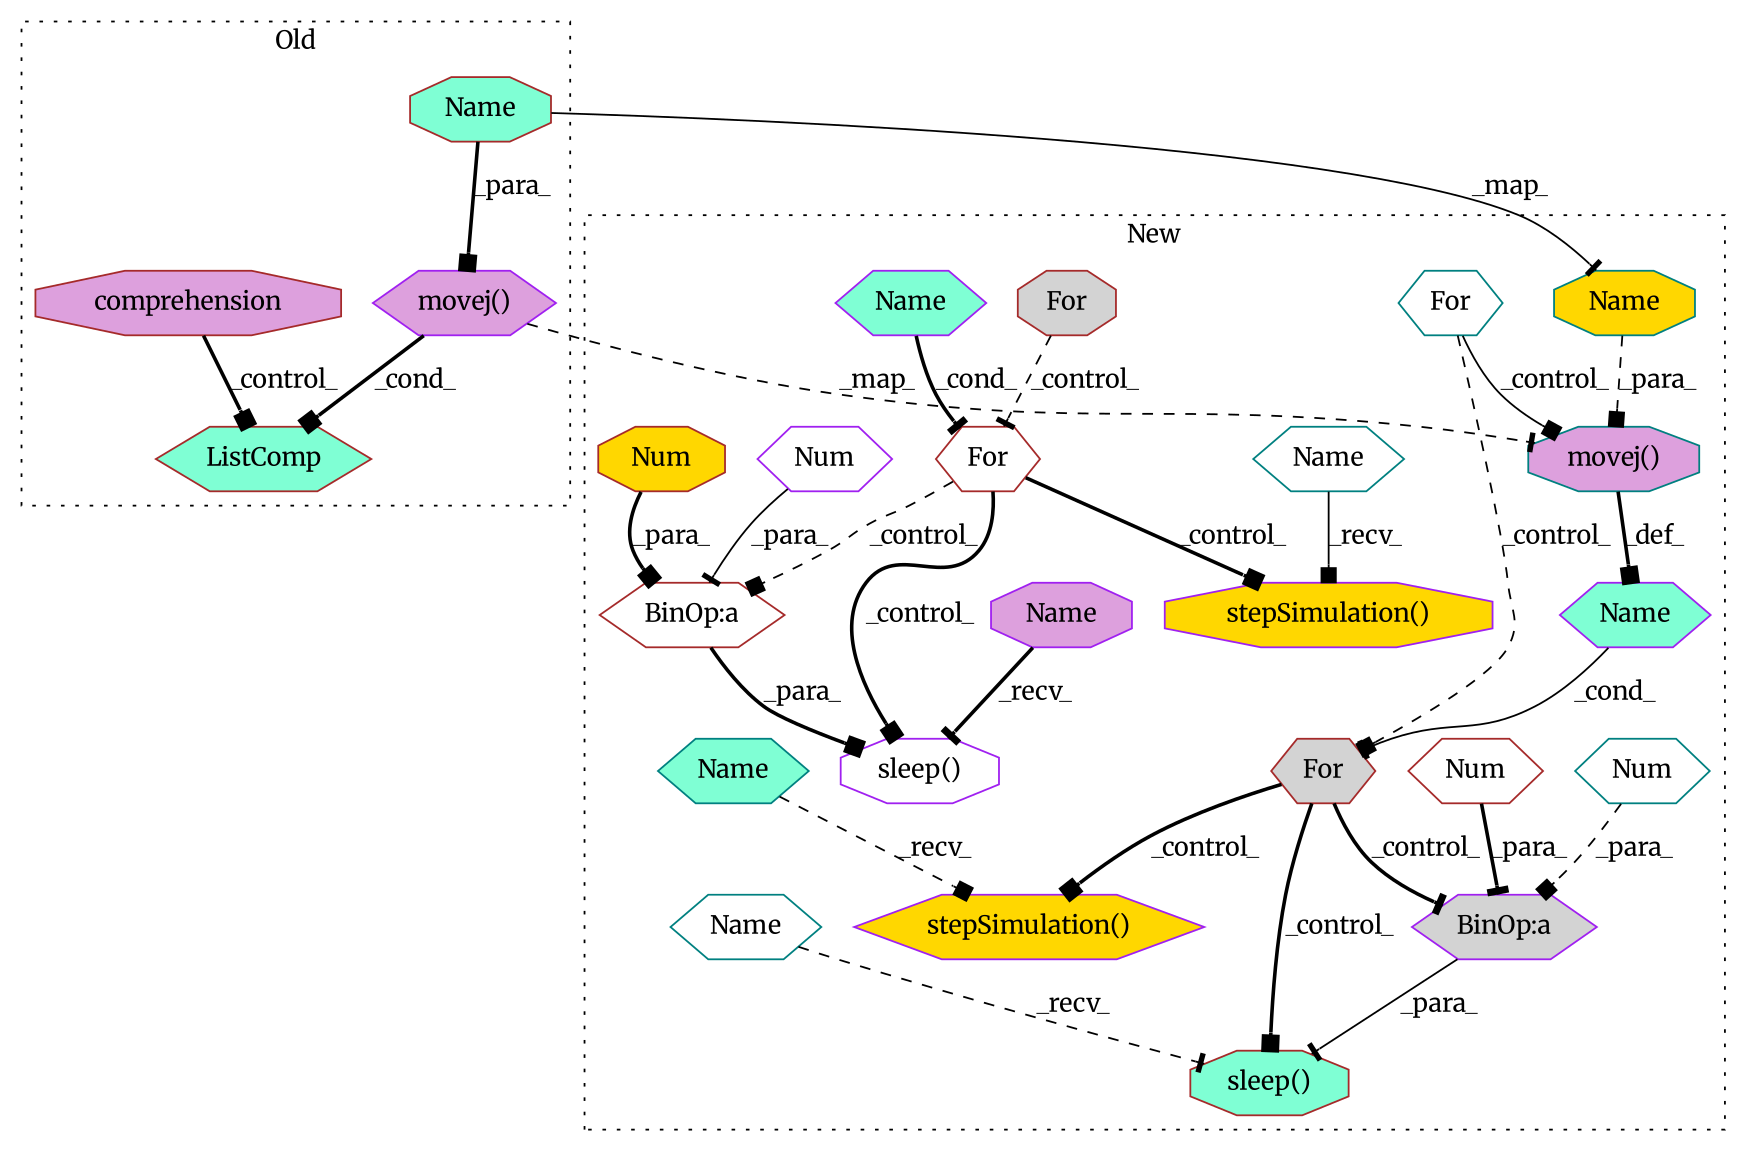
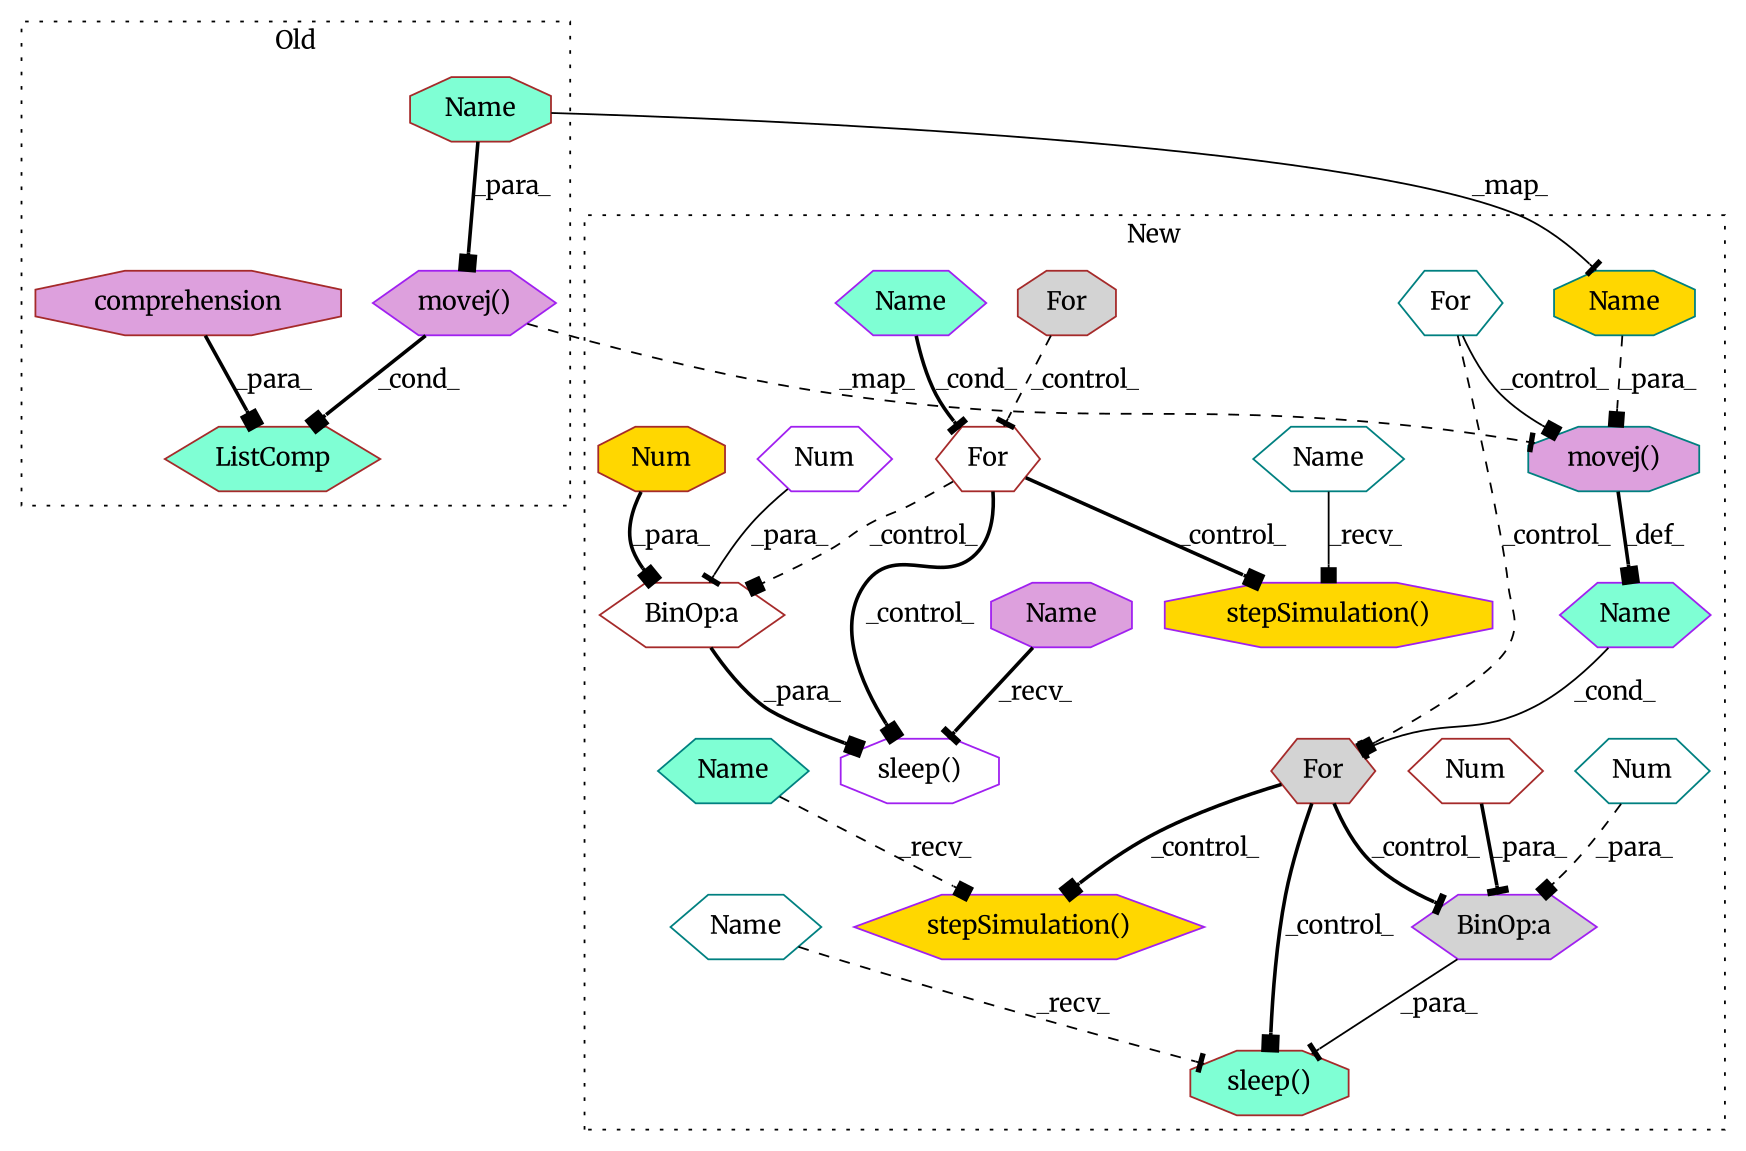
(284, 381) -> (273, 381)
